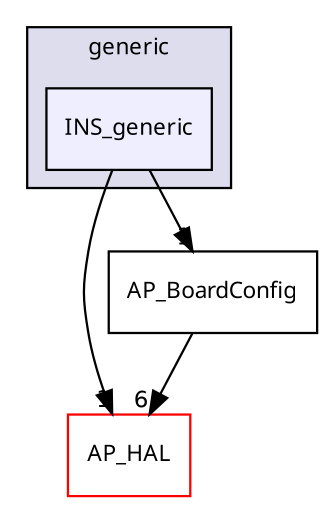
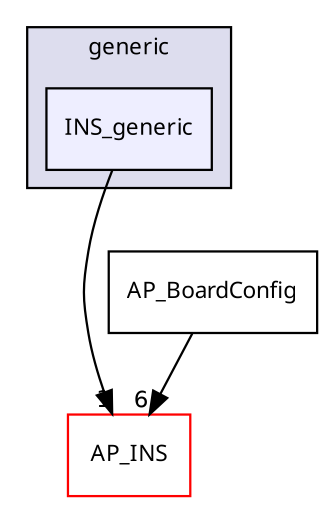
(167, 202) -> none
(129, 455) -> (129, 455)
